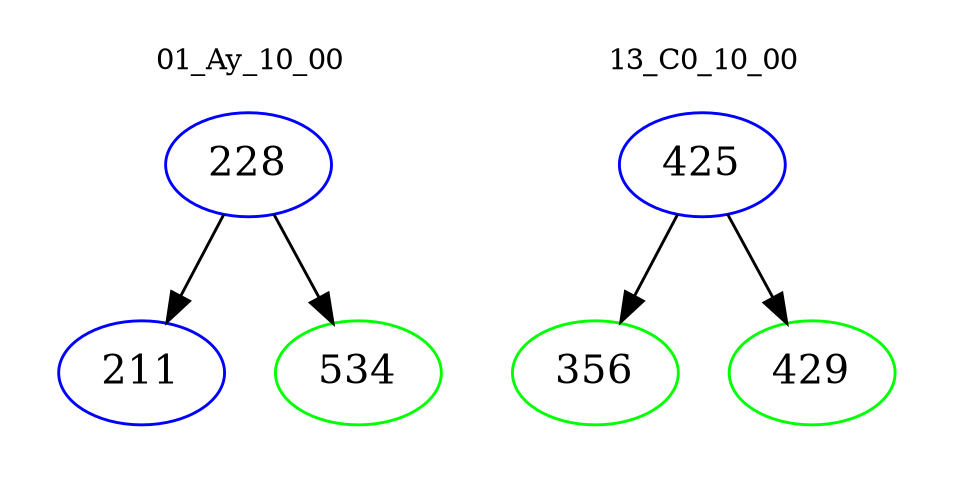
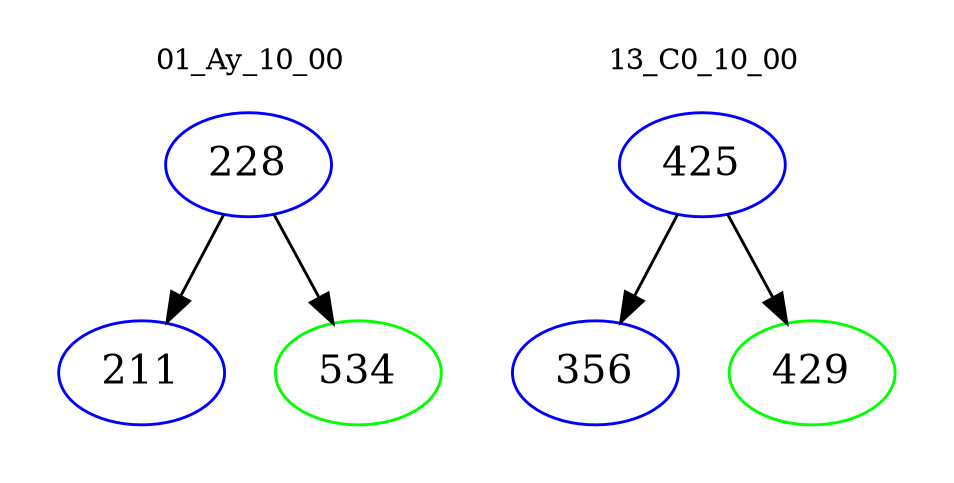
(595, 373) -> (595, 373)
